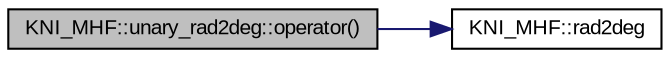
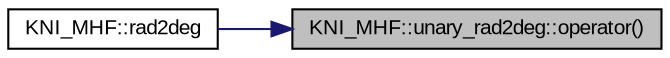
(404, 29) -> (245, 29)
